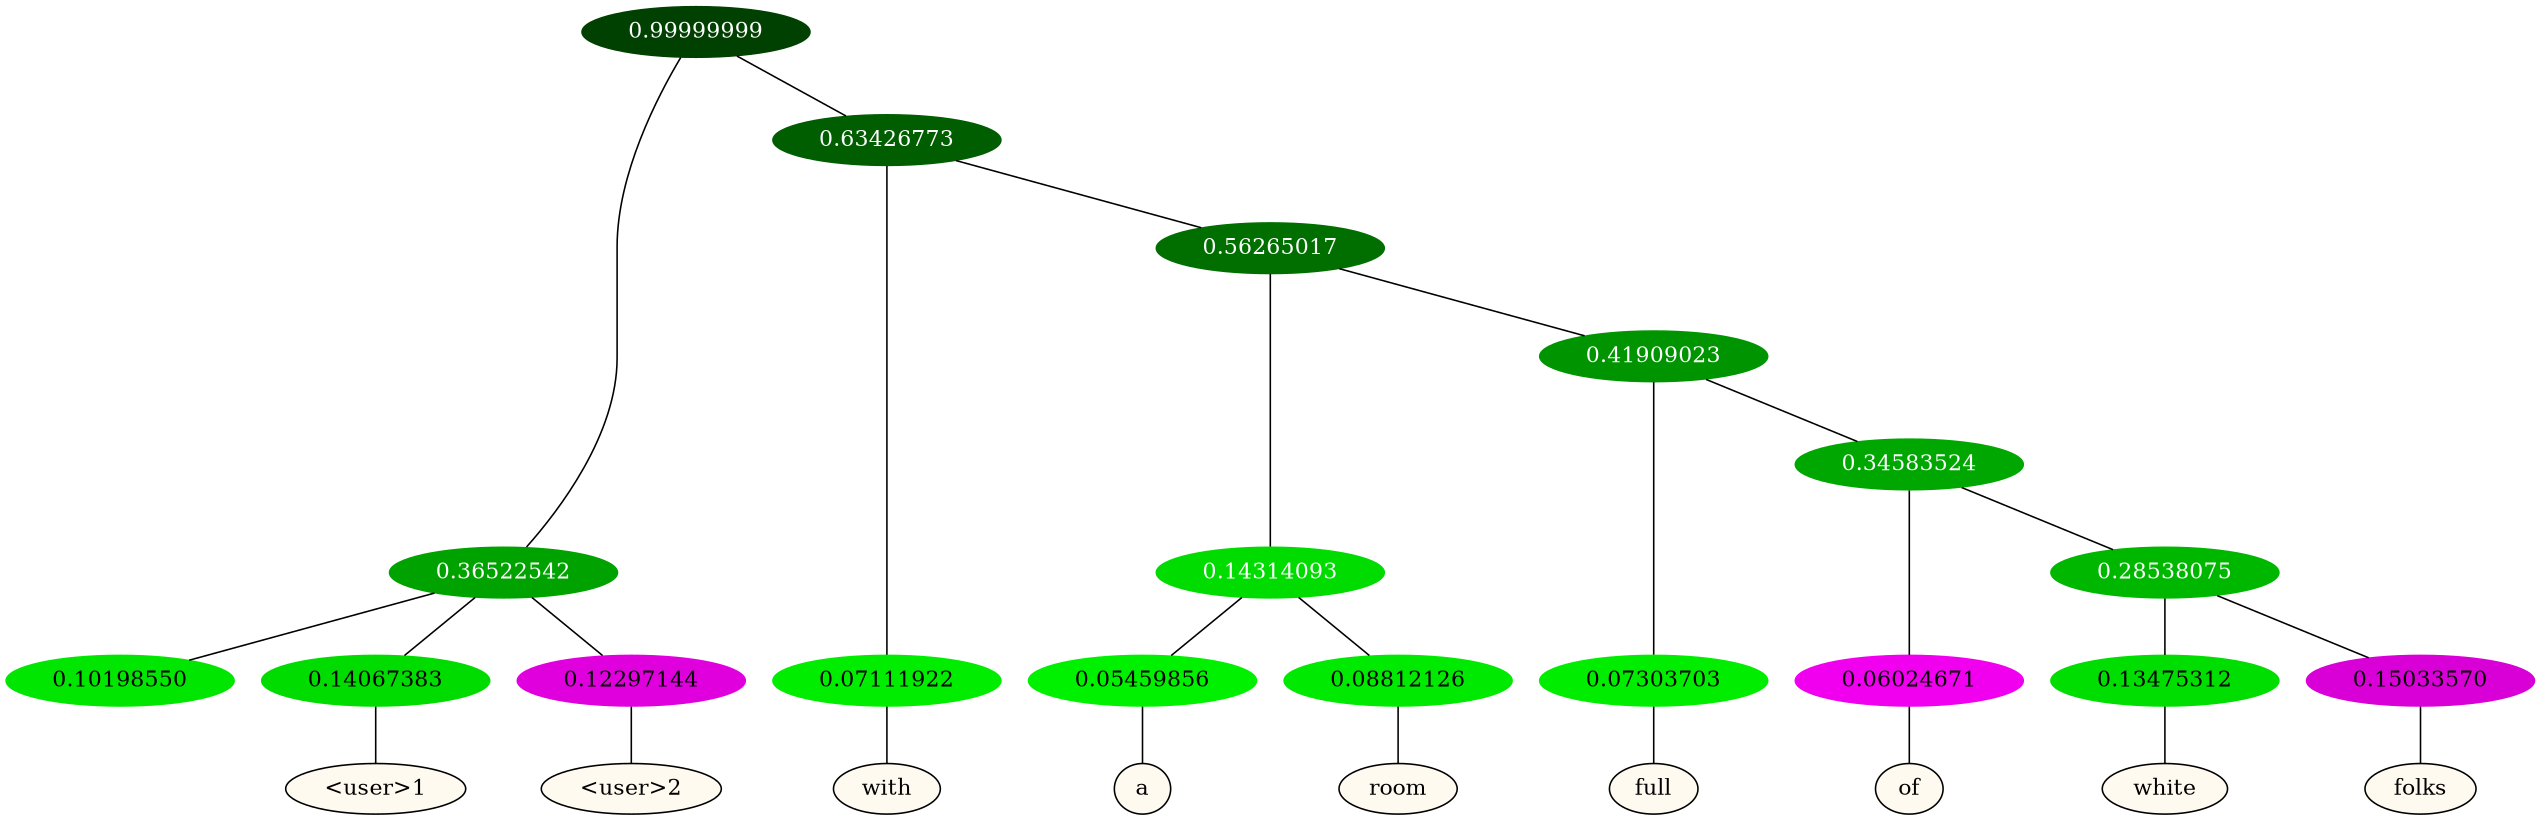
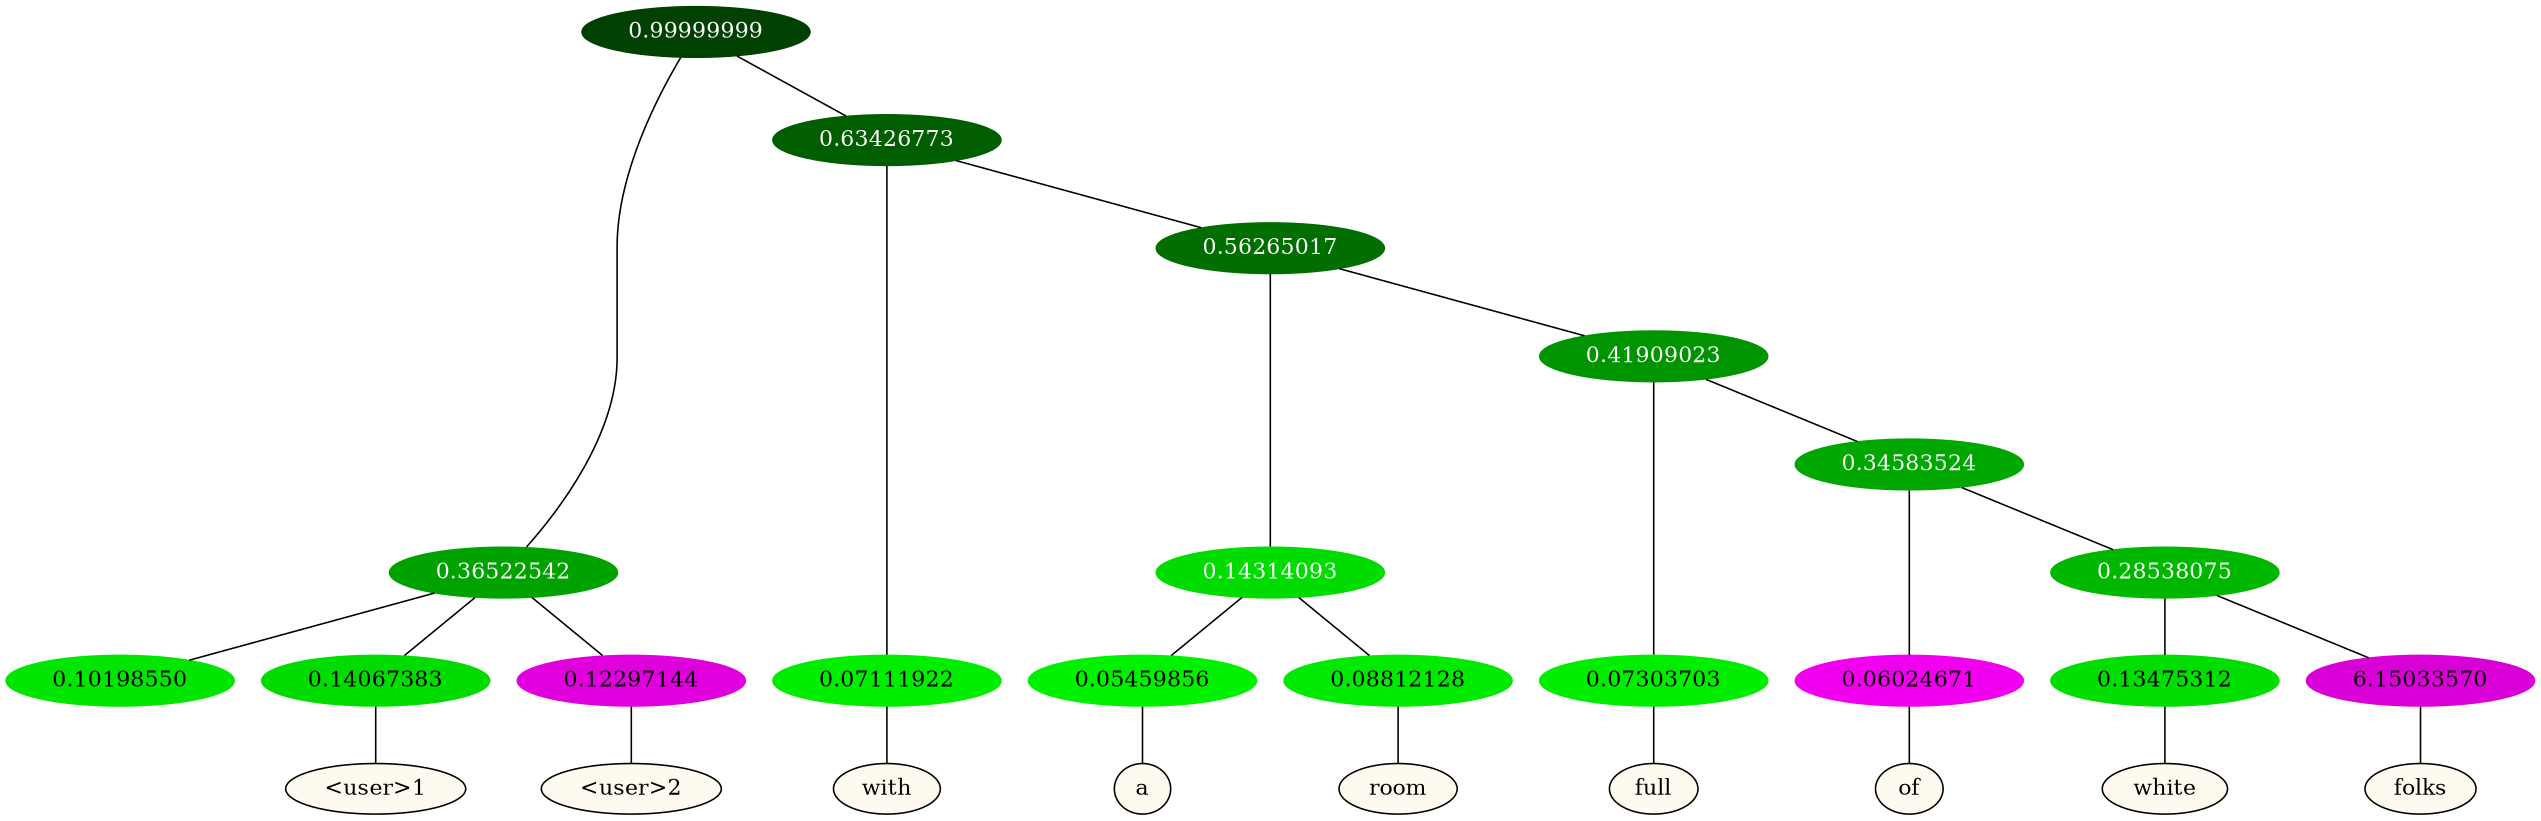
(1398, 681) -> (1398, 681)
(2420, 681) -> (2420, 681)
